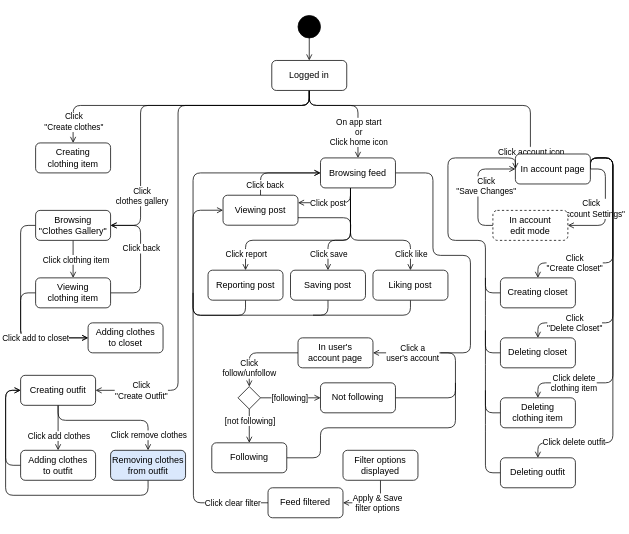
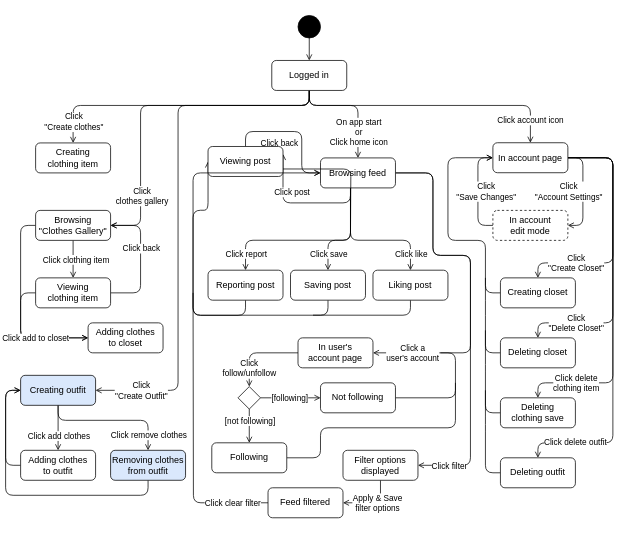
(553, 169) -> (531, 158)
(261, 210) -> (246, 161)
(58, 390) -> (58, 390)
(538, 413) -> (538, 413)
none -> (471, 430)
